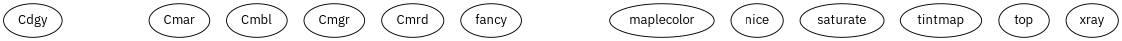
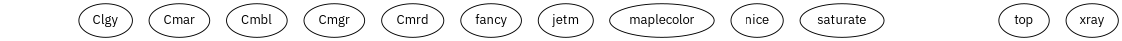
(33, 21) -> none
none -> (106, 21)
none -> (566, 21)
(941, 21) -> none
